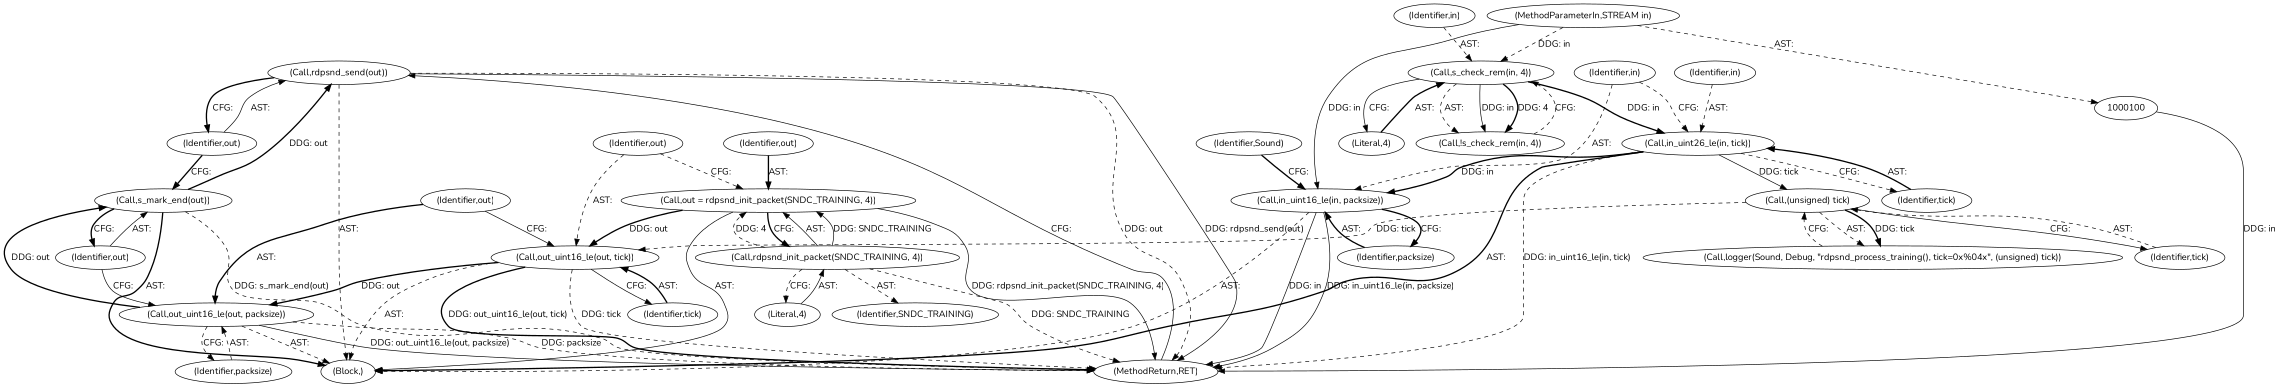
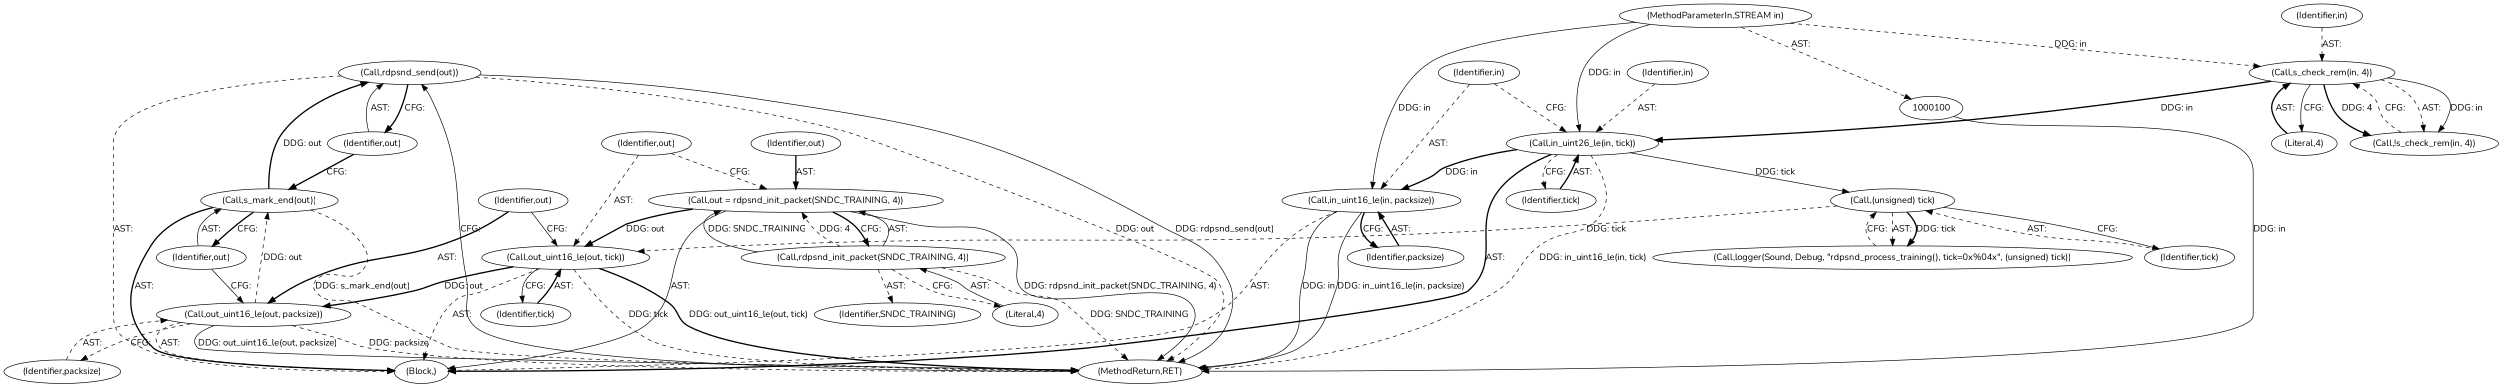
none -> (1591, 59)
(1249, 144) -> none
(14, 272) -> (261, 261)
